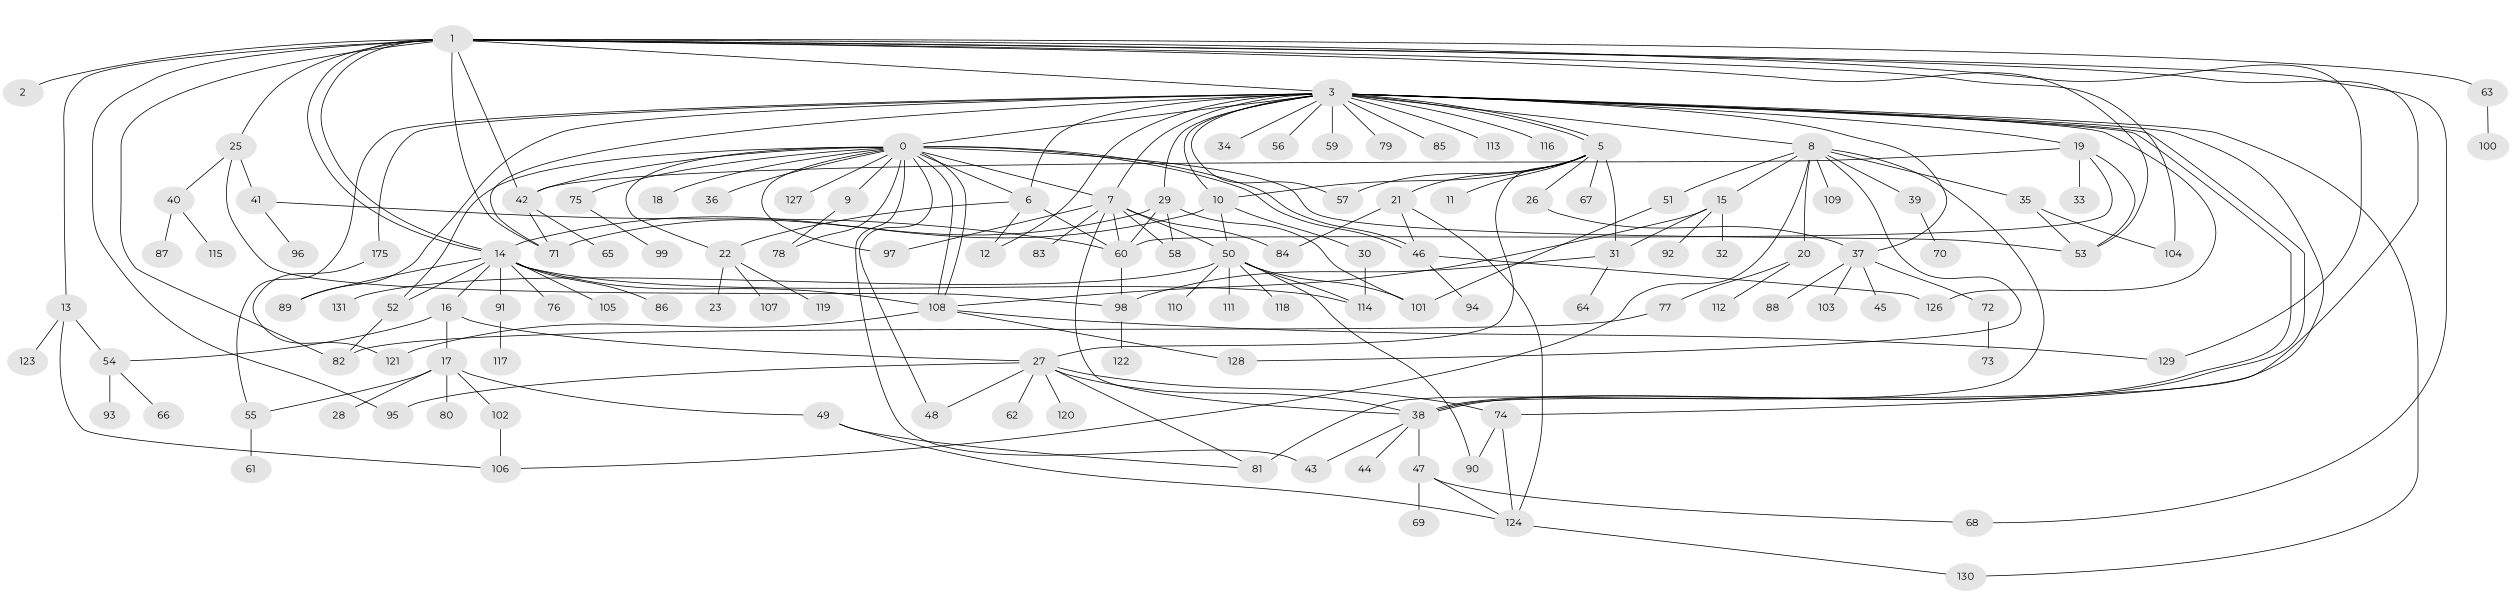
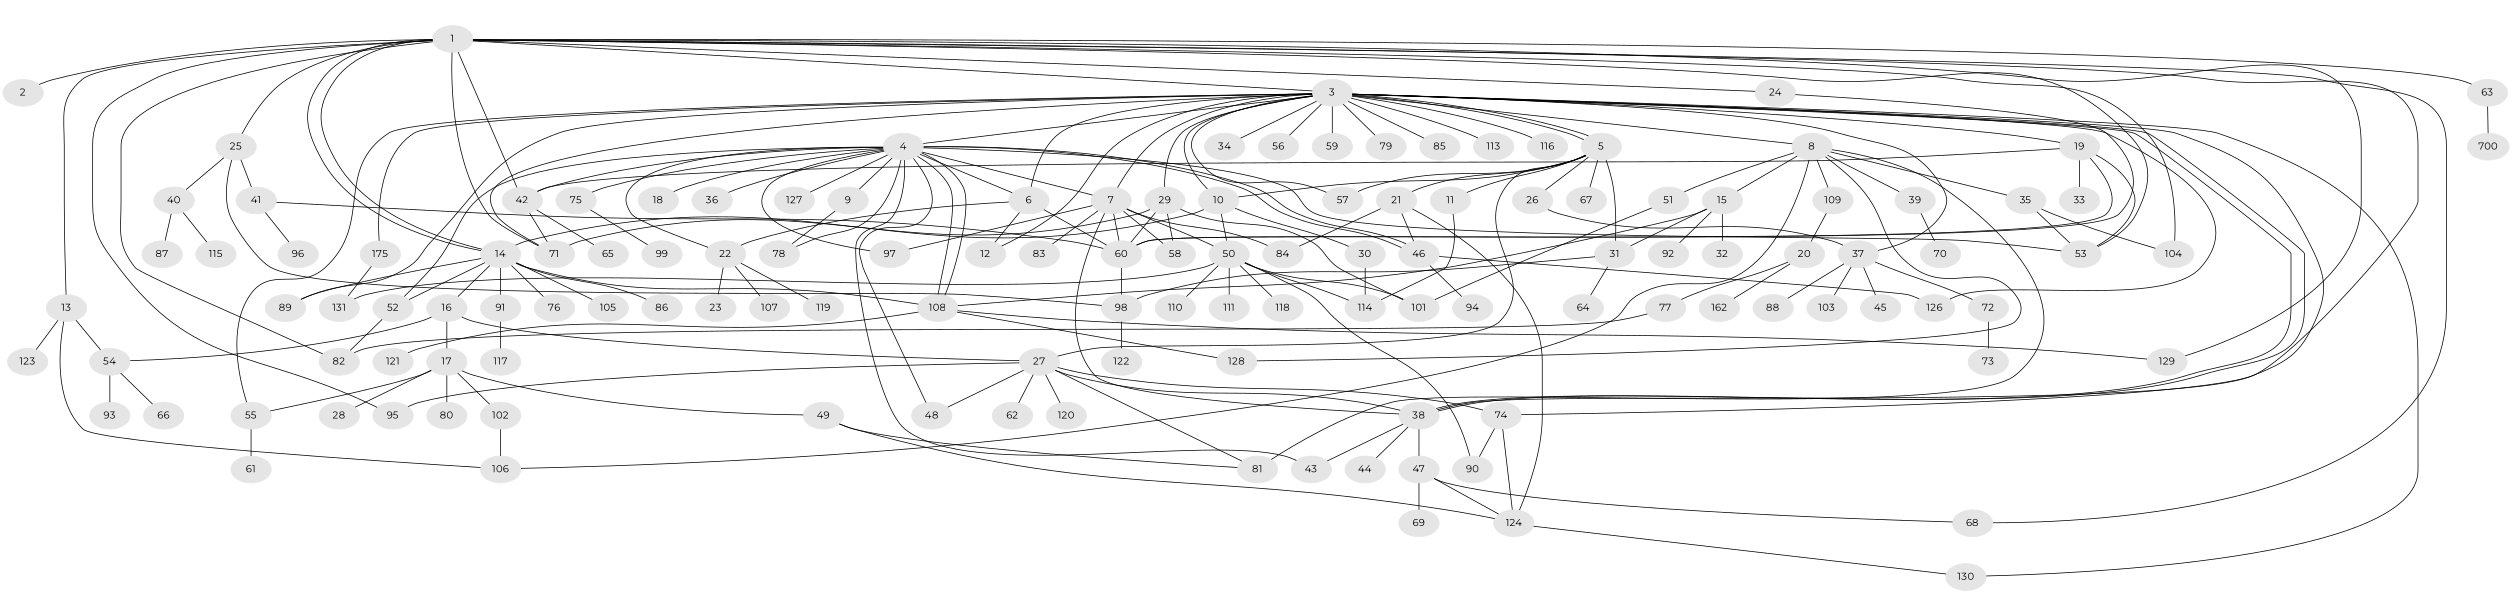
none -> (1775, 93)
(903, 147) -> (903, 147)
(2488, 147) -> (2488, 147)
(1805, 200) -> (1819, 227)
(889, 288) -> (1430, 276)
(1719, 308) -> (1719, 308)
(254, 315) -> (363, 277)
